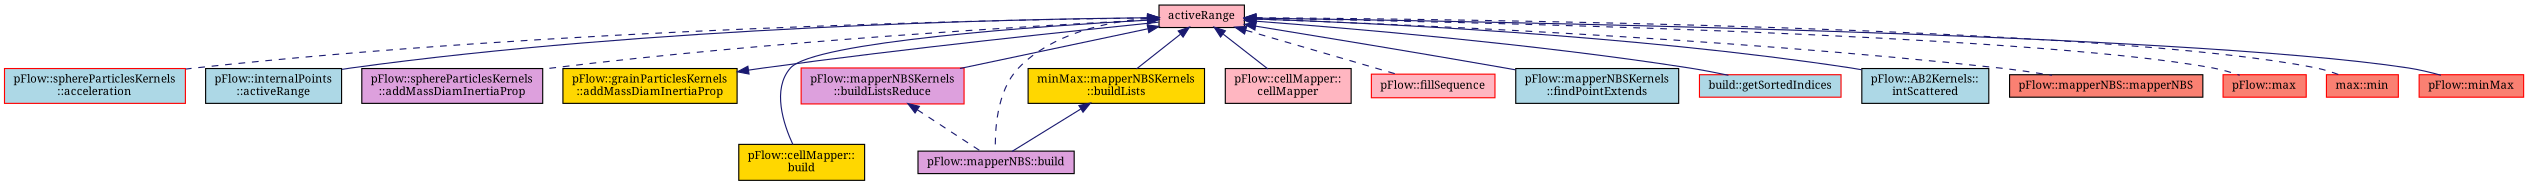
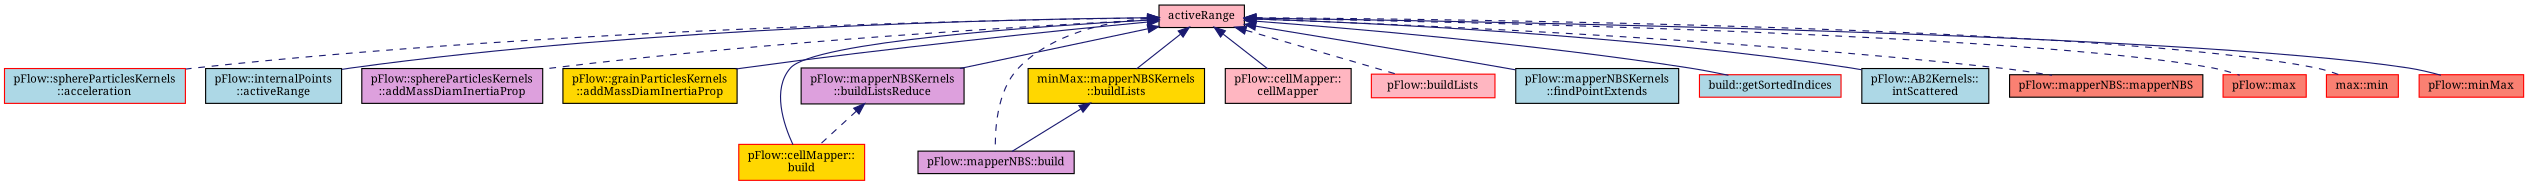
(953, 44) -> (941, 44)
(883, 86) -> (883, 86)
(1433, 86) -> (1433, 86)
(949, 131) -> (838, 128)
(802, 162) -> (802, 162)
